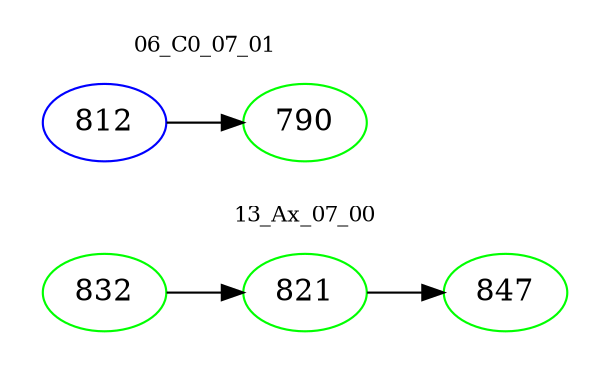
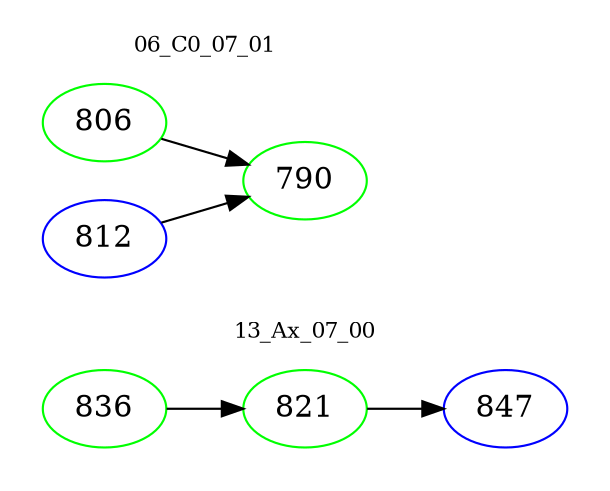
none -> (105, 123)
(105, 293) -> (105, 409)
(506, 293) -> (506, 409)
